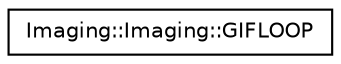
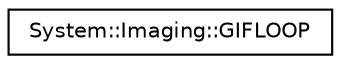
(170, 32) -> (170, 32)
